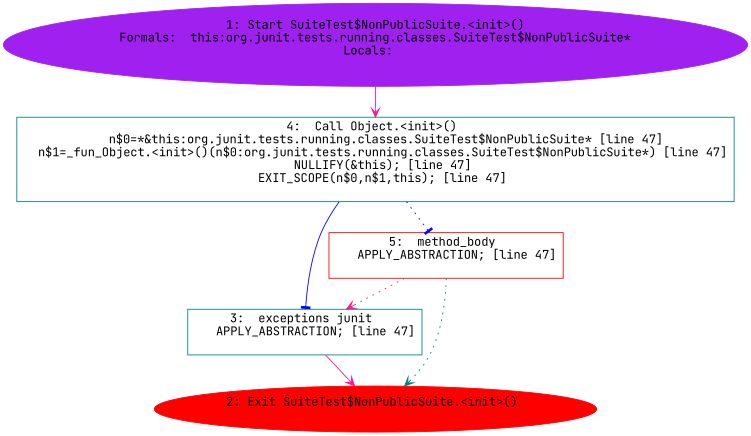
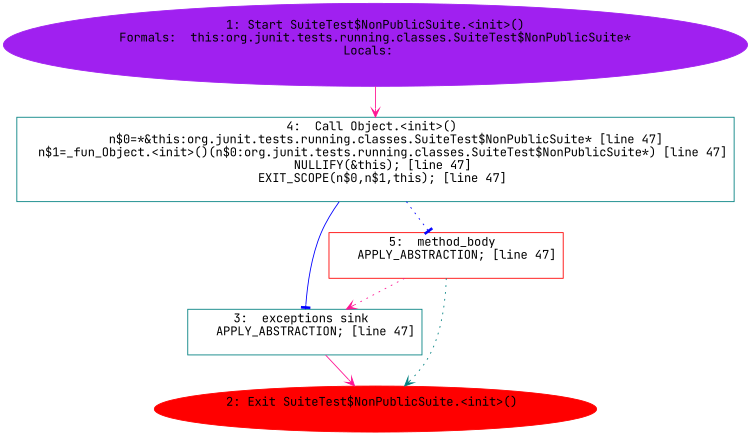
(305, 332) -> (305, 332)
